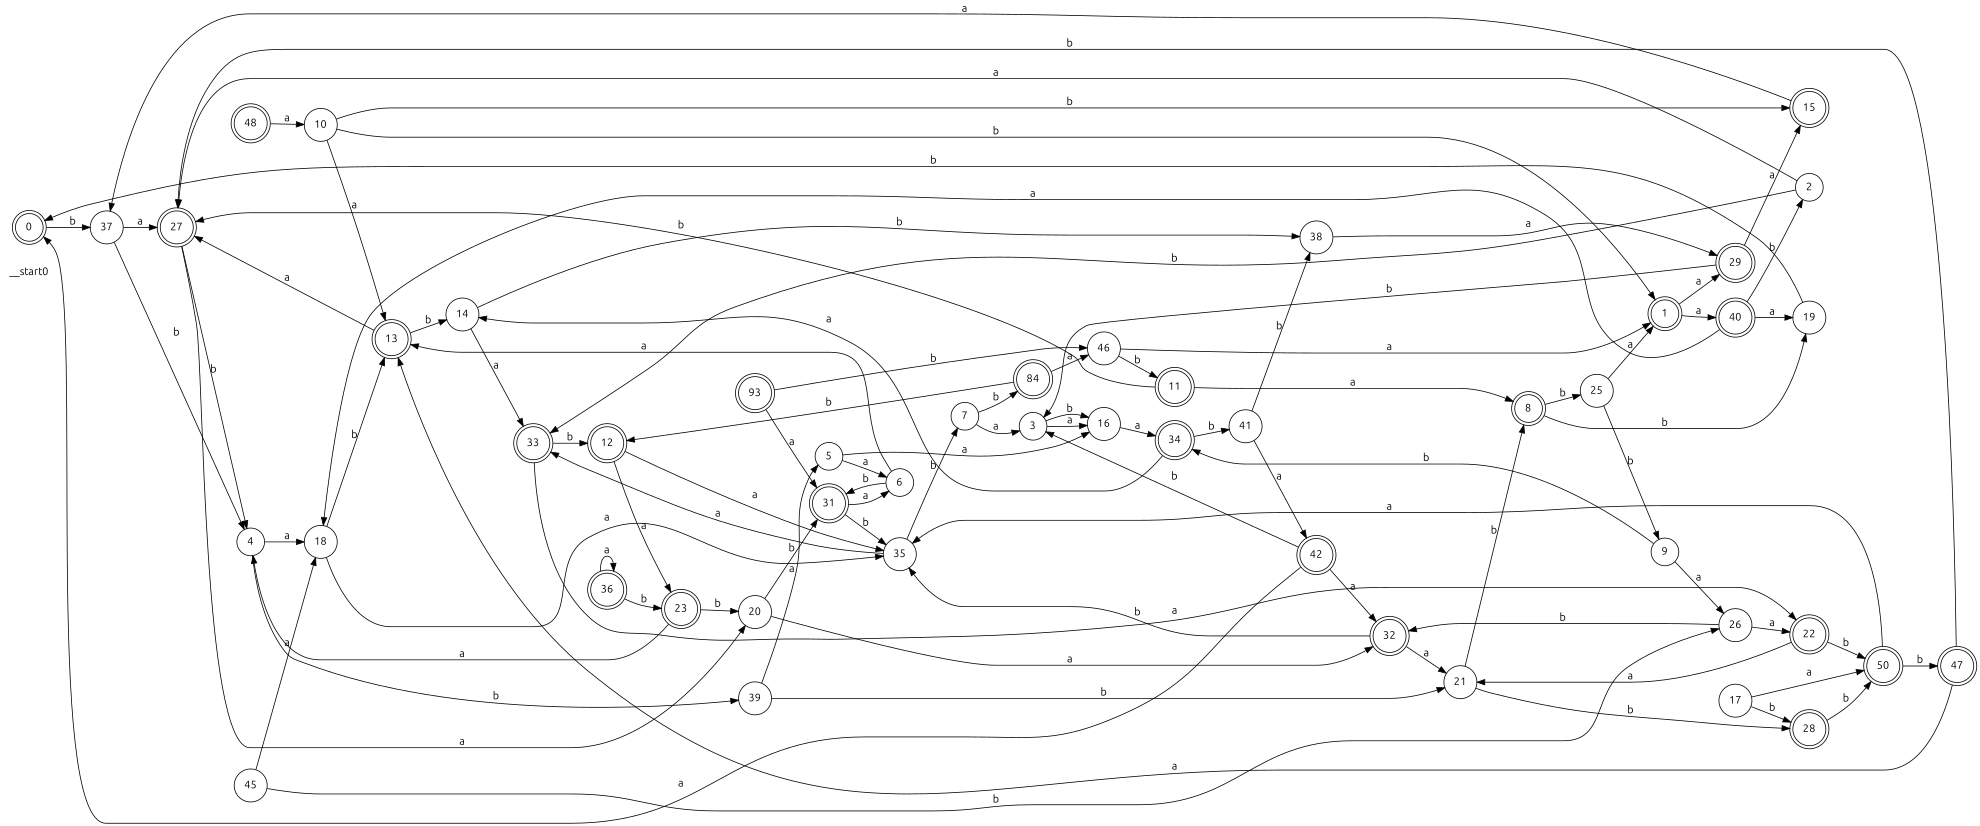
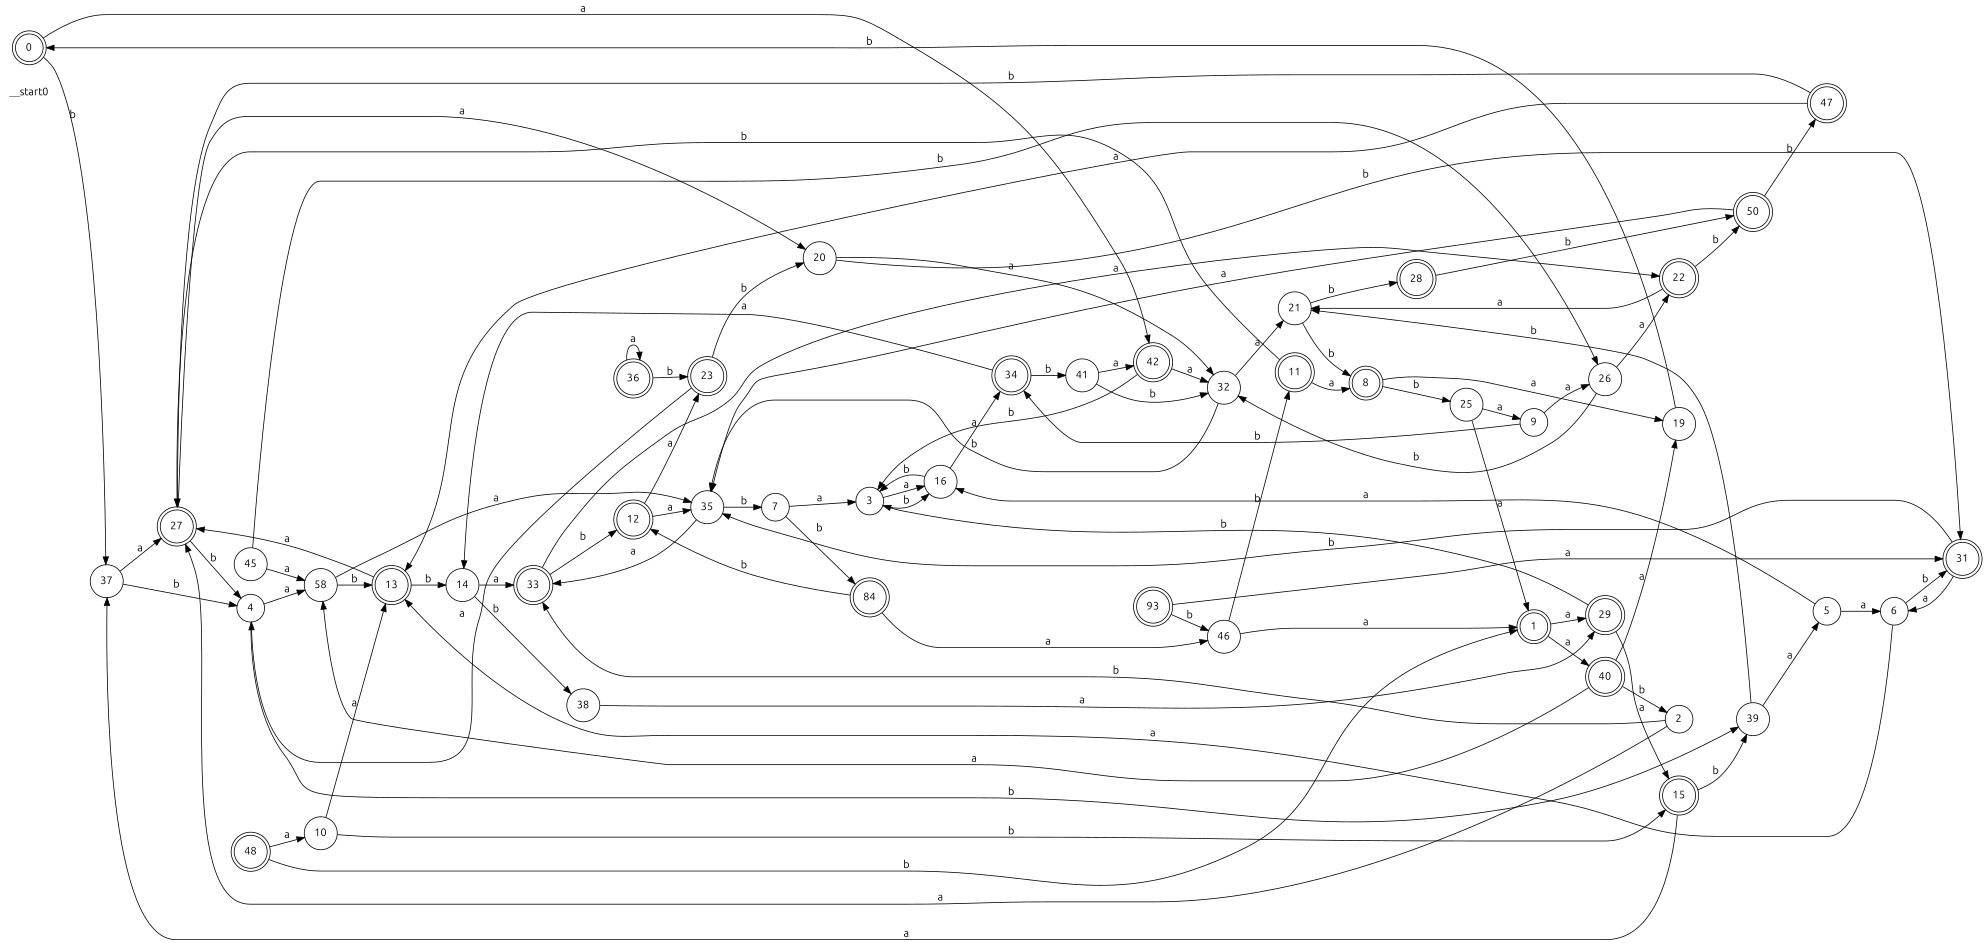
(1023, 137) -> (936, 872)
(1280, 336) -> (1147, 402)
(1665, 423) -> (1534, 383)
(1631, 461) -> (1500, 407)
none -> (904, 476)
(321, 542) -> (321, 585)
(1390, 636) -> (1224, 388)
(1735, 701) -> none
none -> (1726, 771)
(444, 823) -> (670, 15)
